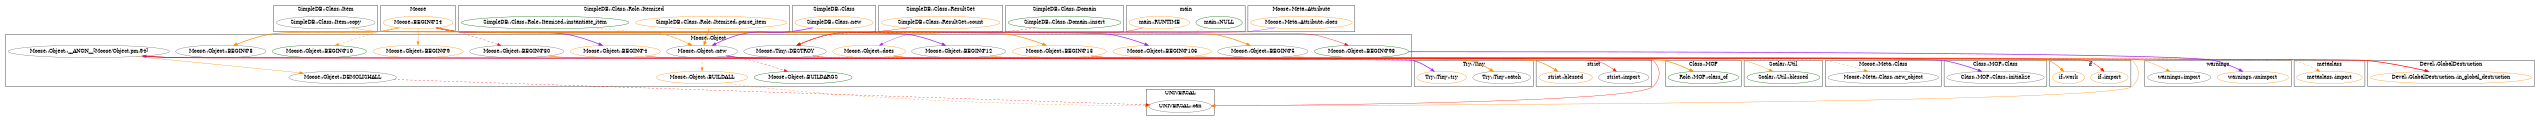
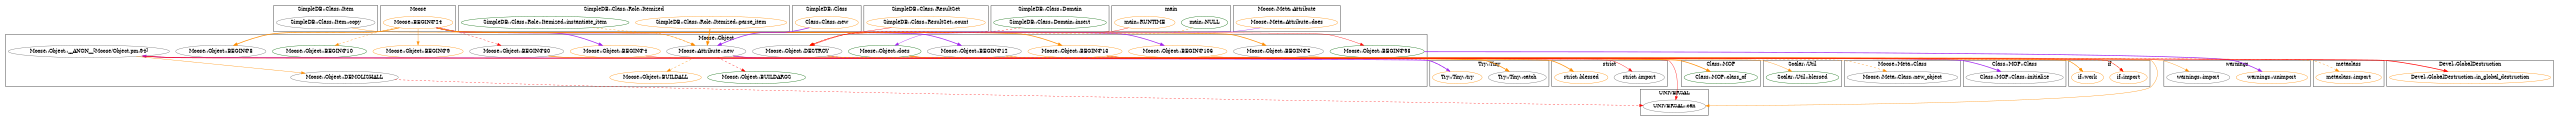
(834, 23) -> (827, 23)
(702, 51) -> (706, 51)
(785, 51) -> (797, 51)
(869, 51) -> (885, 51)
(1703, 77) -> (1721, 77)
(935, 100) -> none
